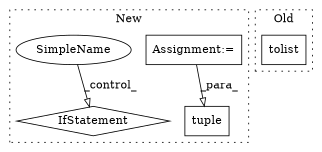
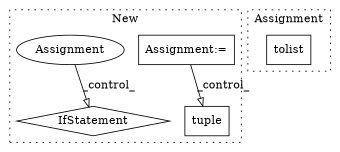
(284, 19) -> (289, 19)
(74, 50) -> (70, 50)
(219, 85) -> (223, 85)
